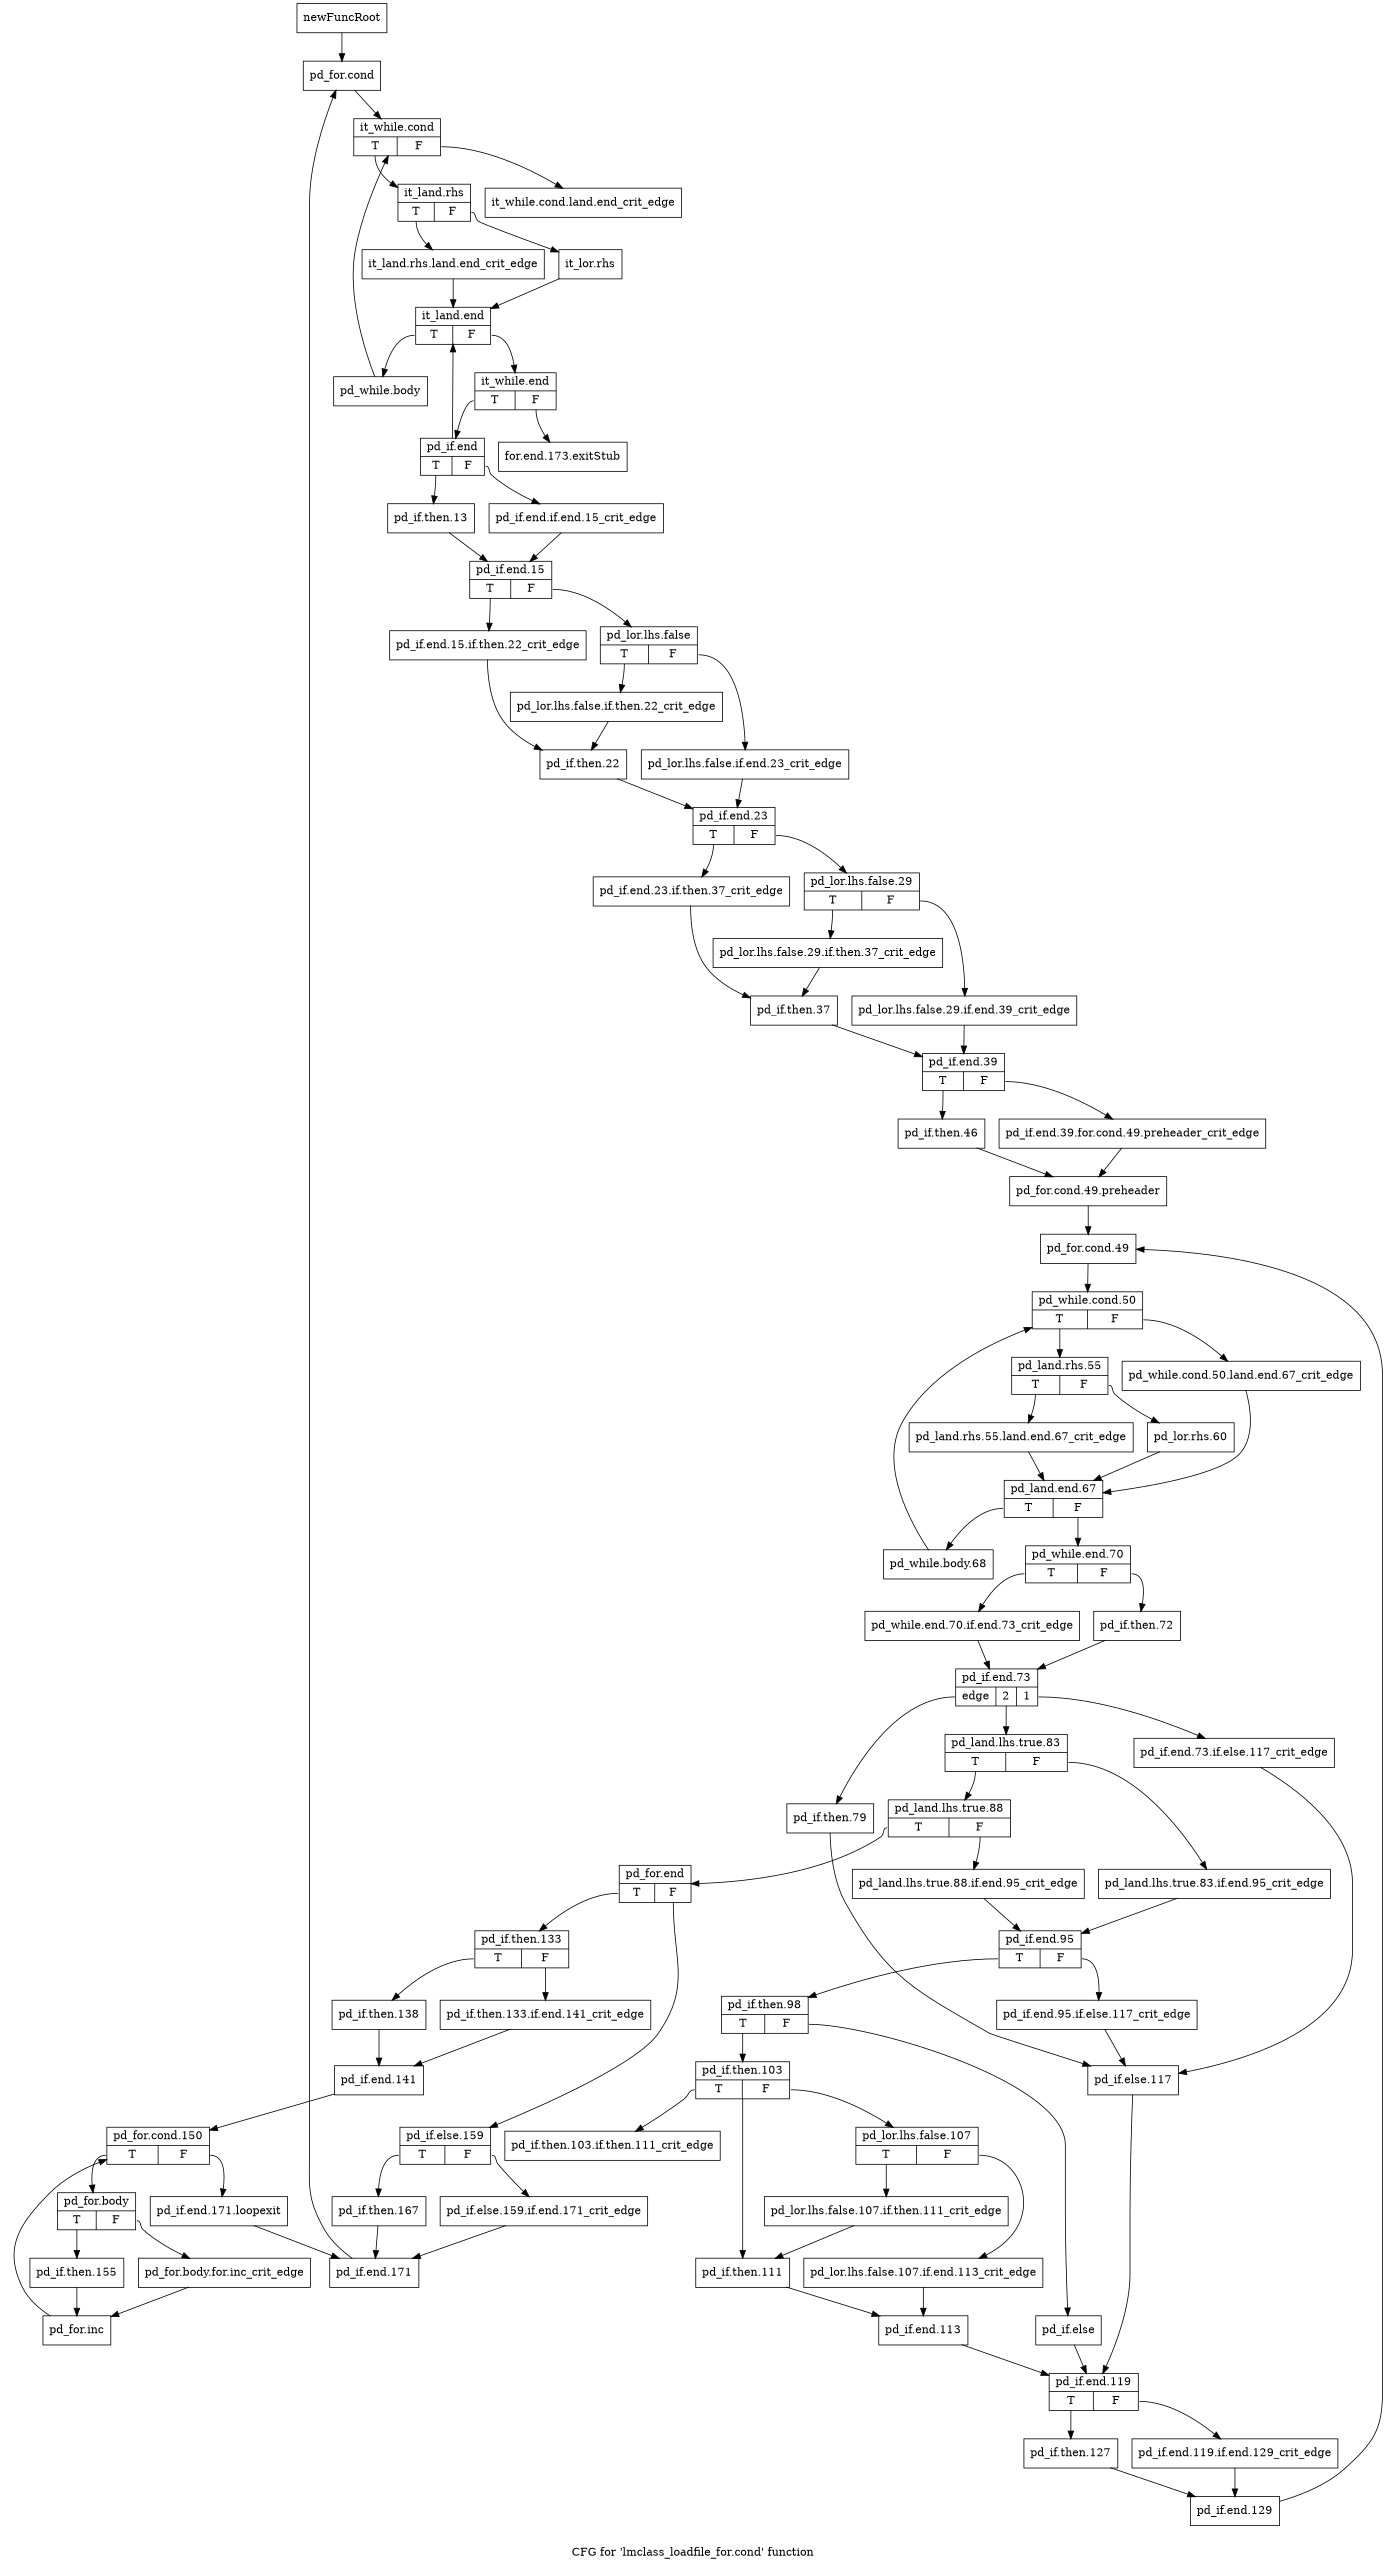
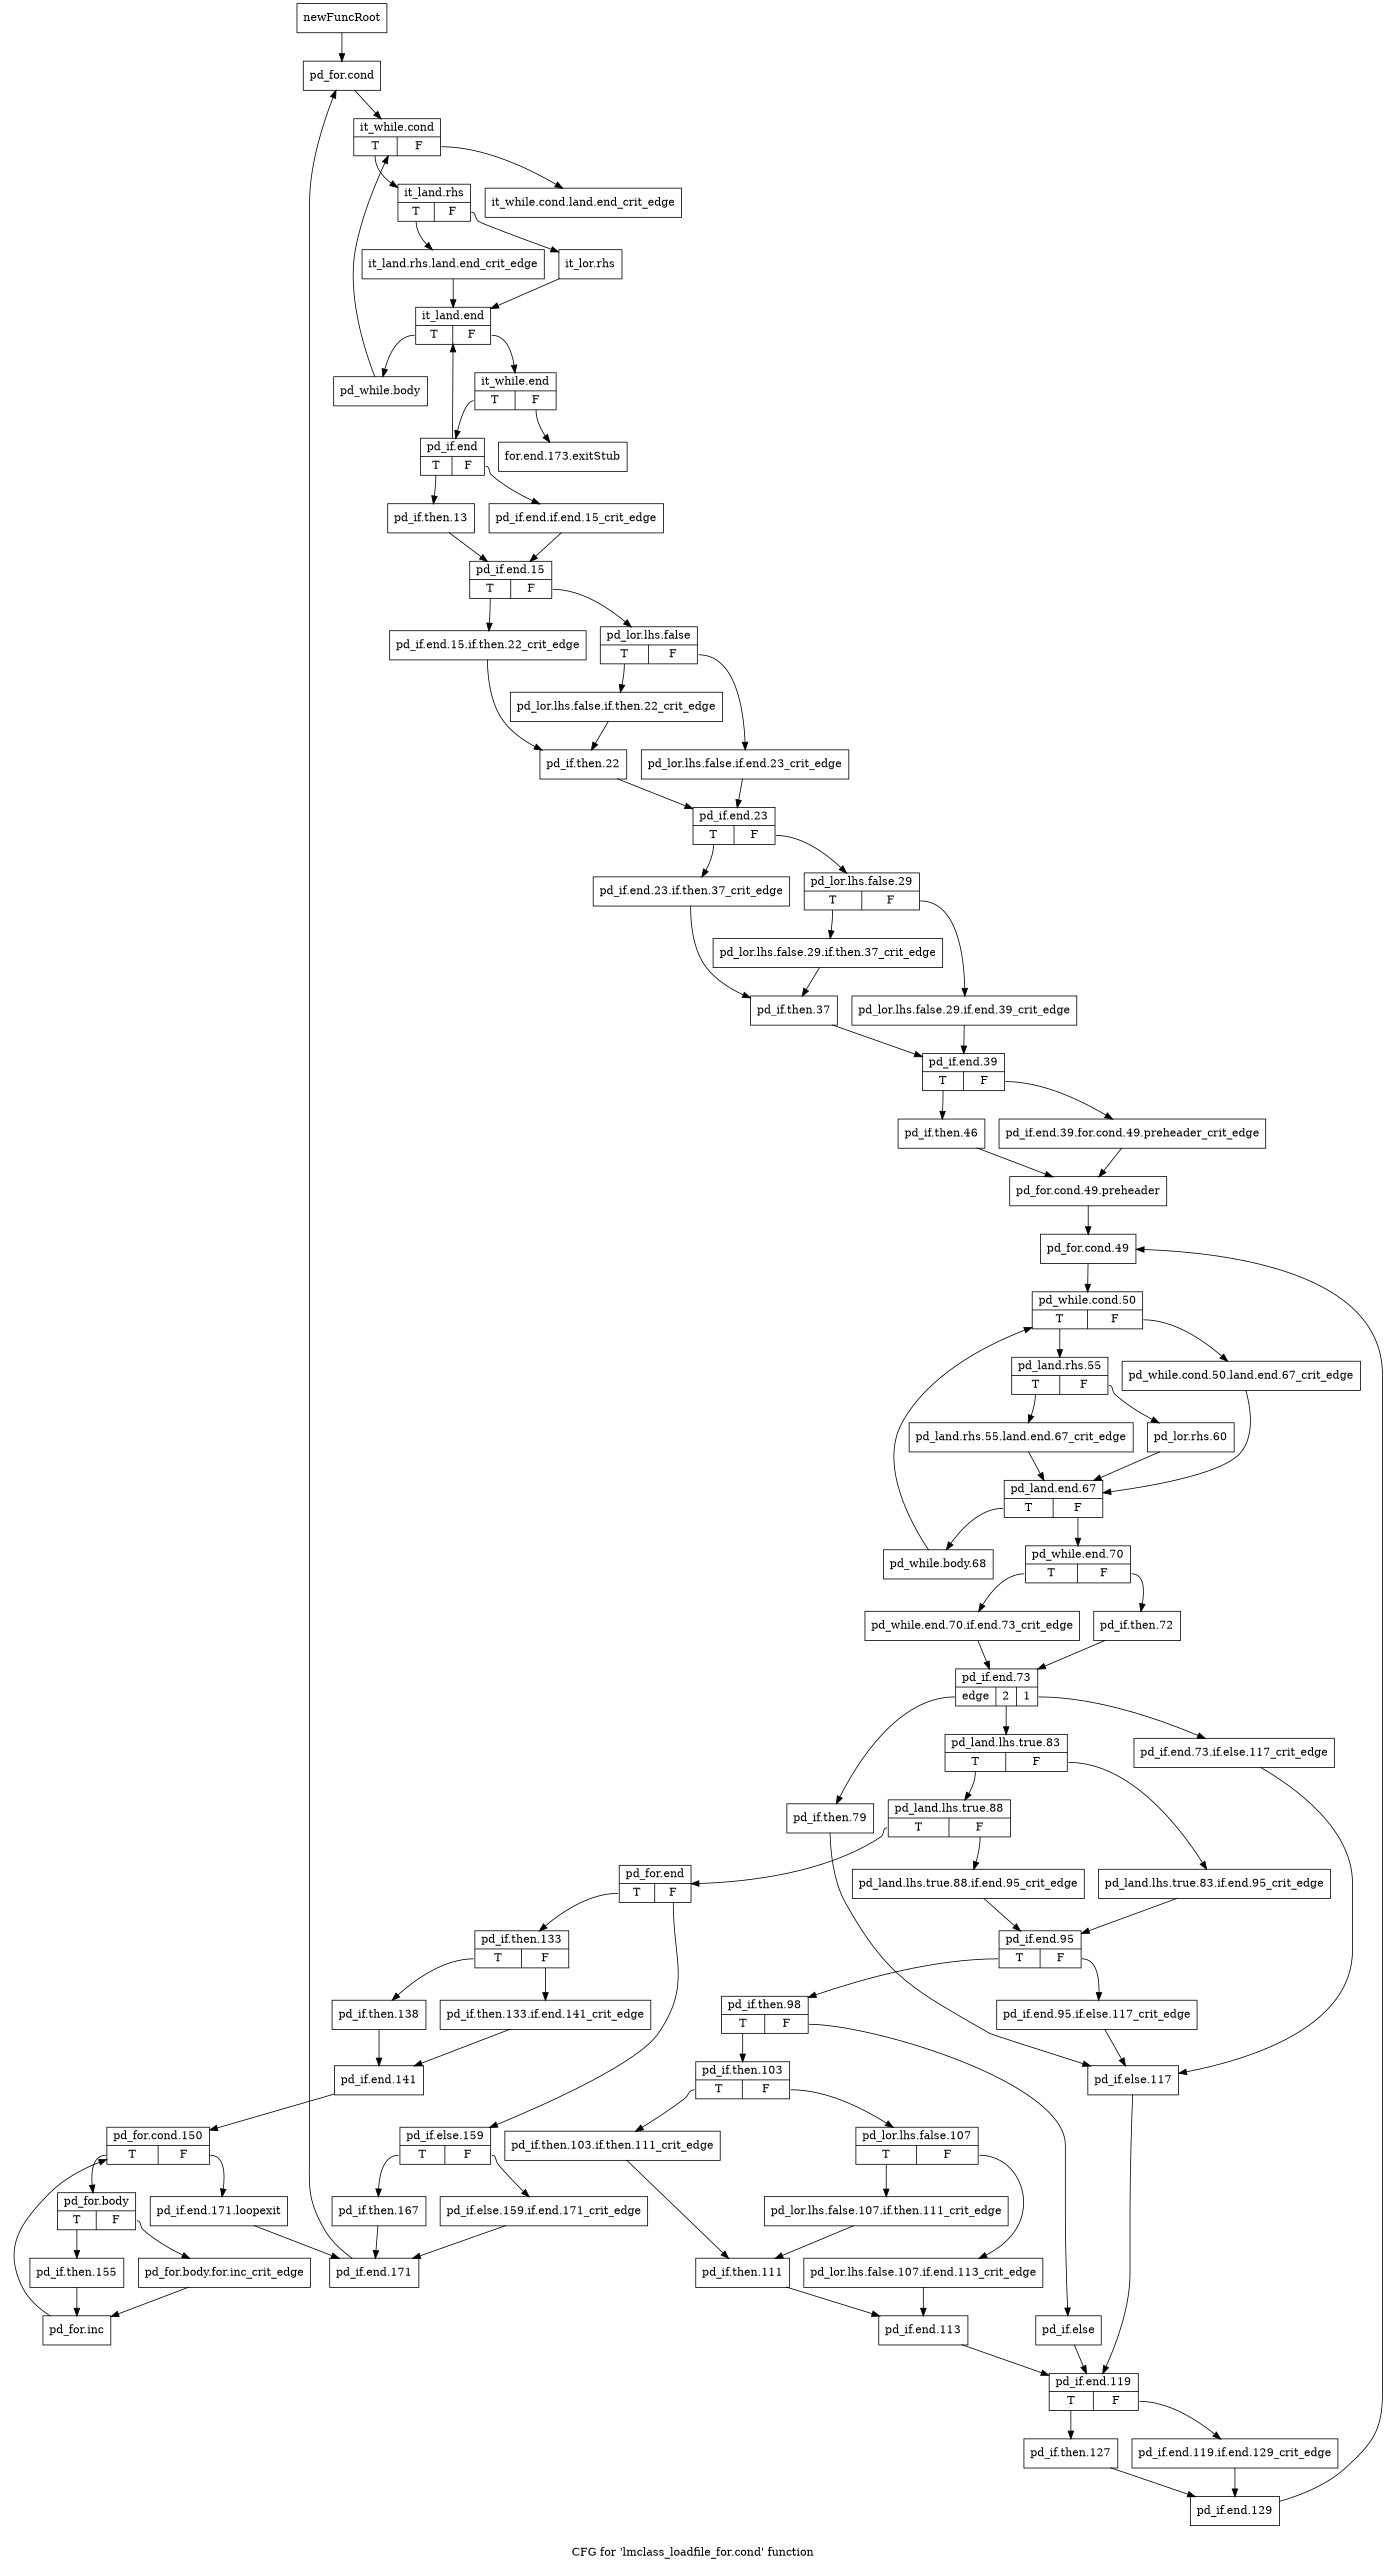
(743, 2175) -> (675, 2206)
